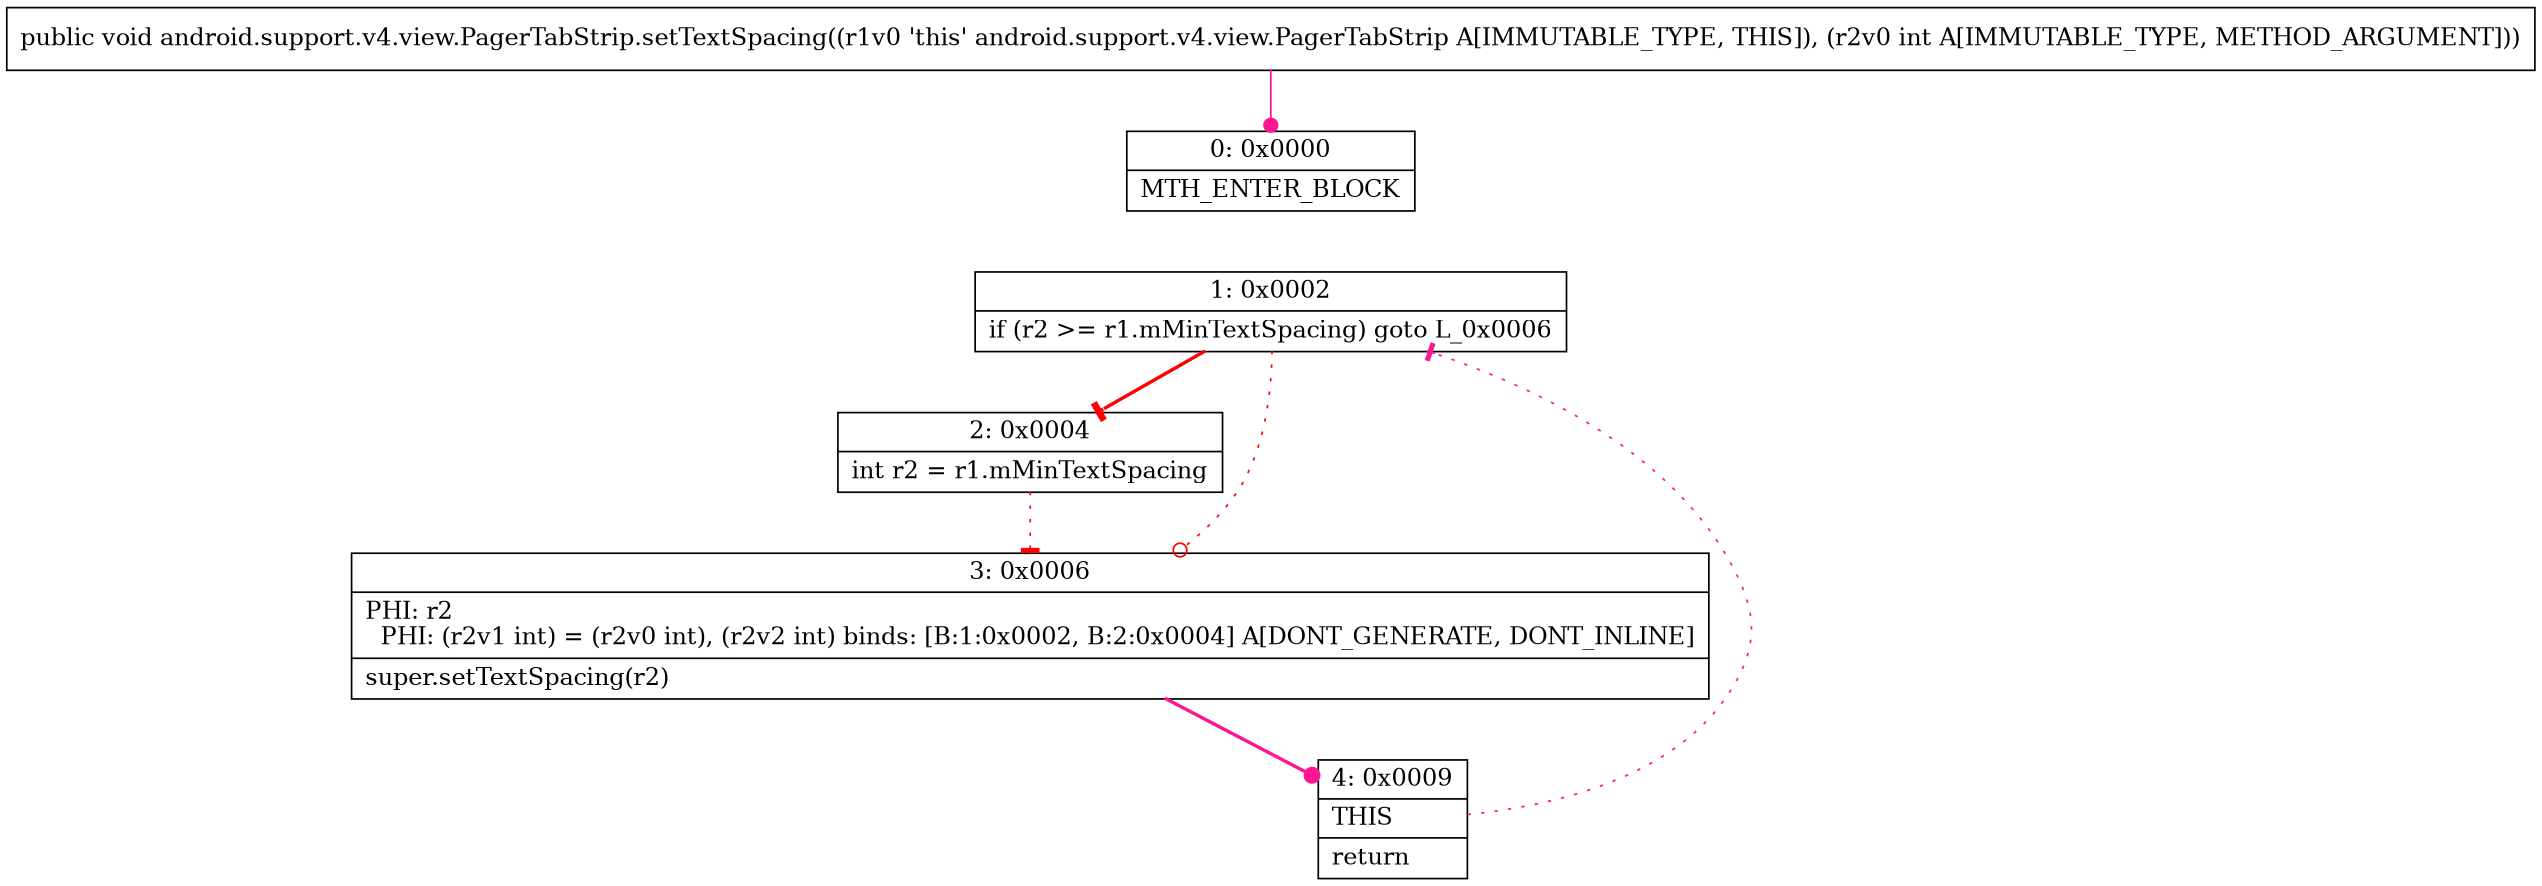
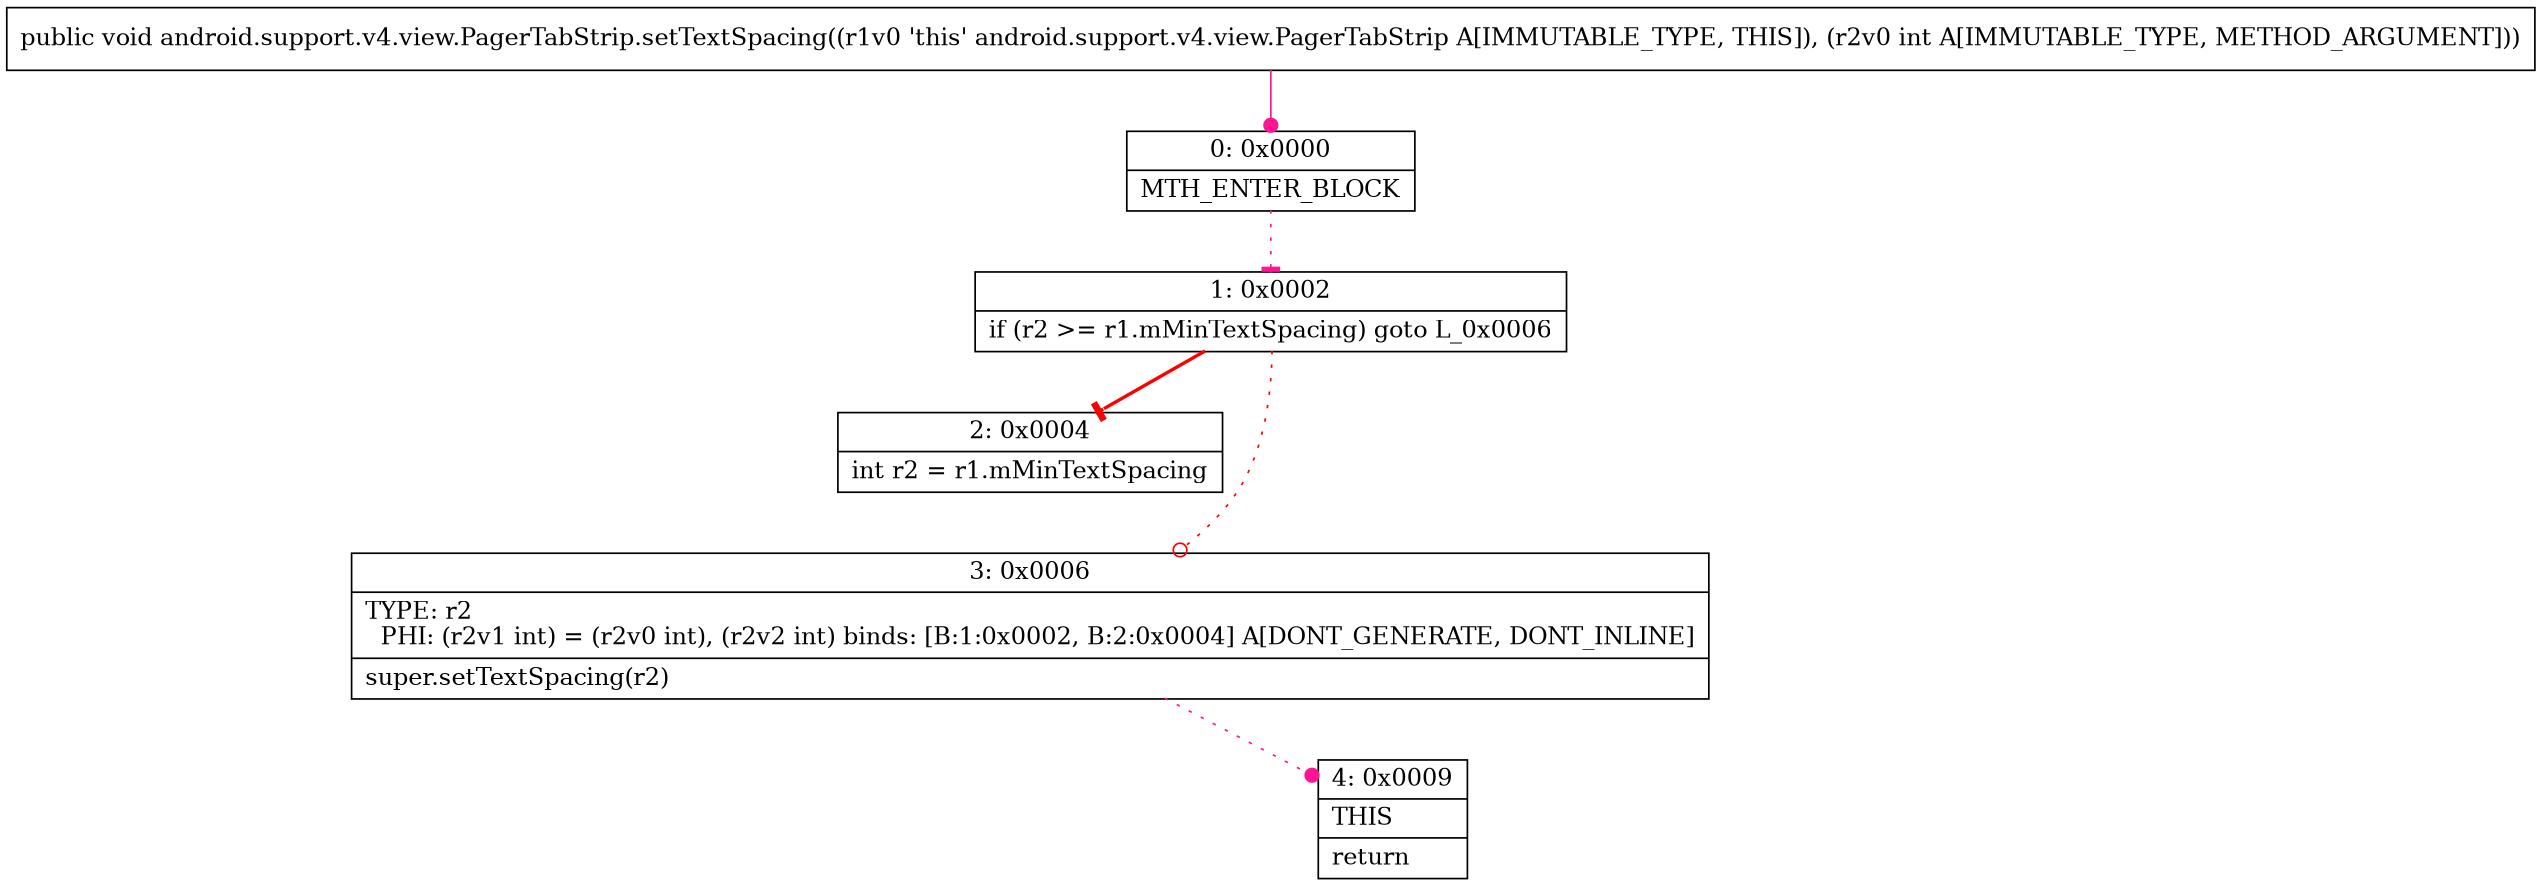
(1030, 519) -> none
(1745, 593) -> (1271, 237)
(413, 612) -> (423, 612)
(1235, 735) -> (1235, 735)
